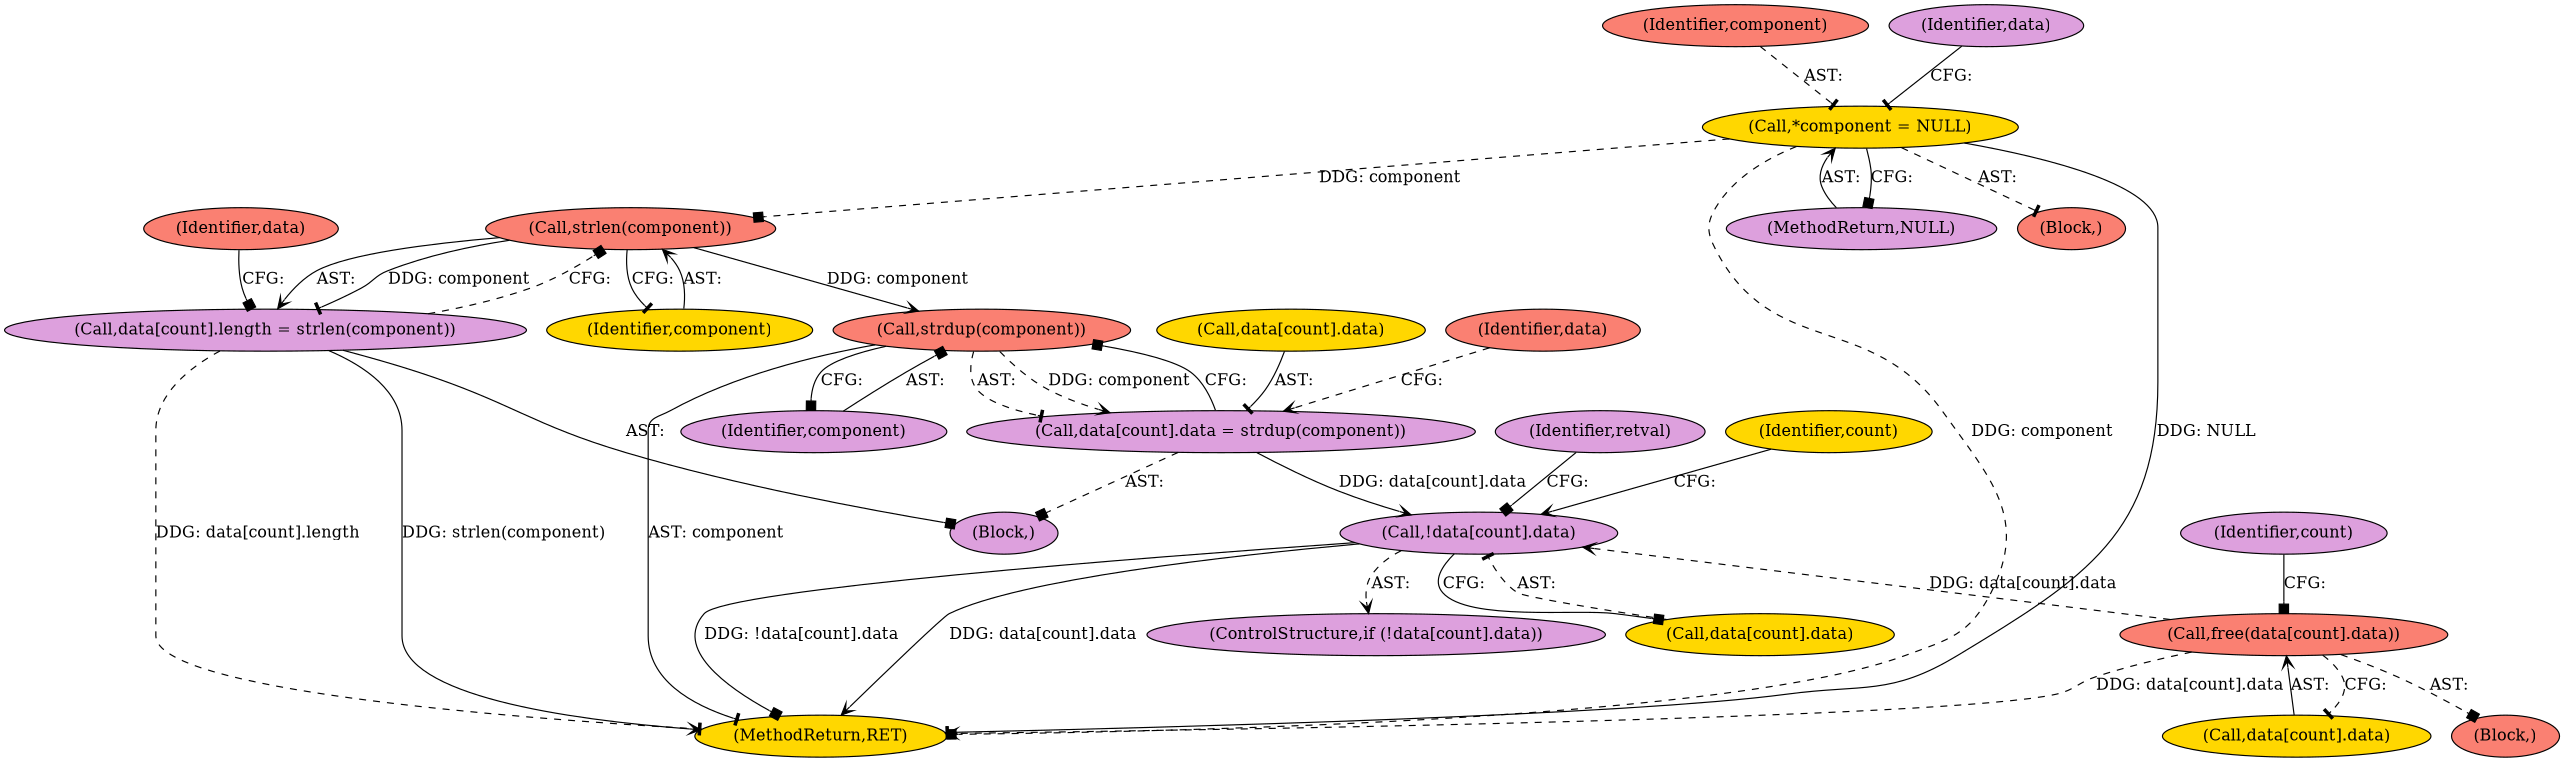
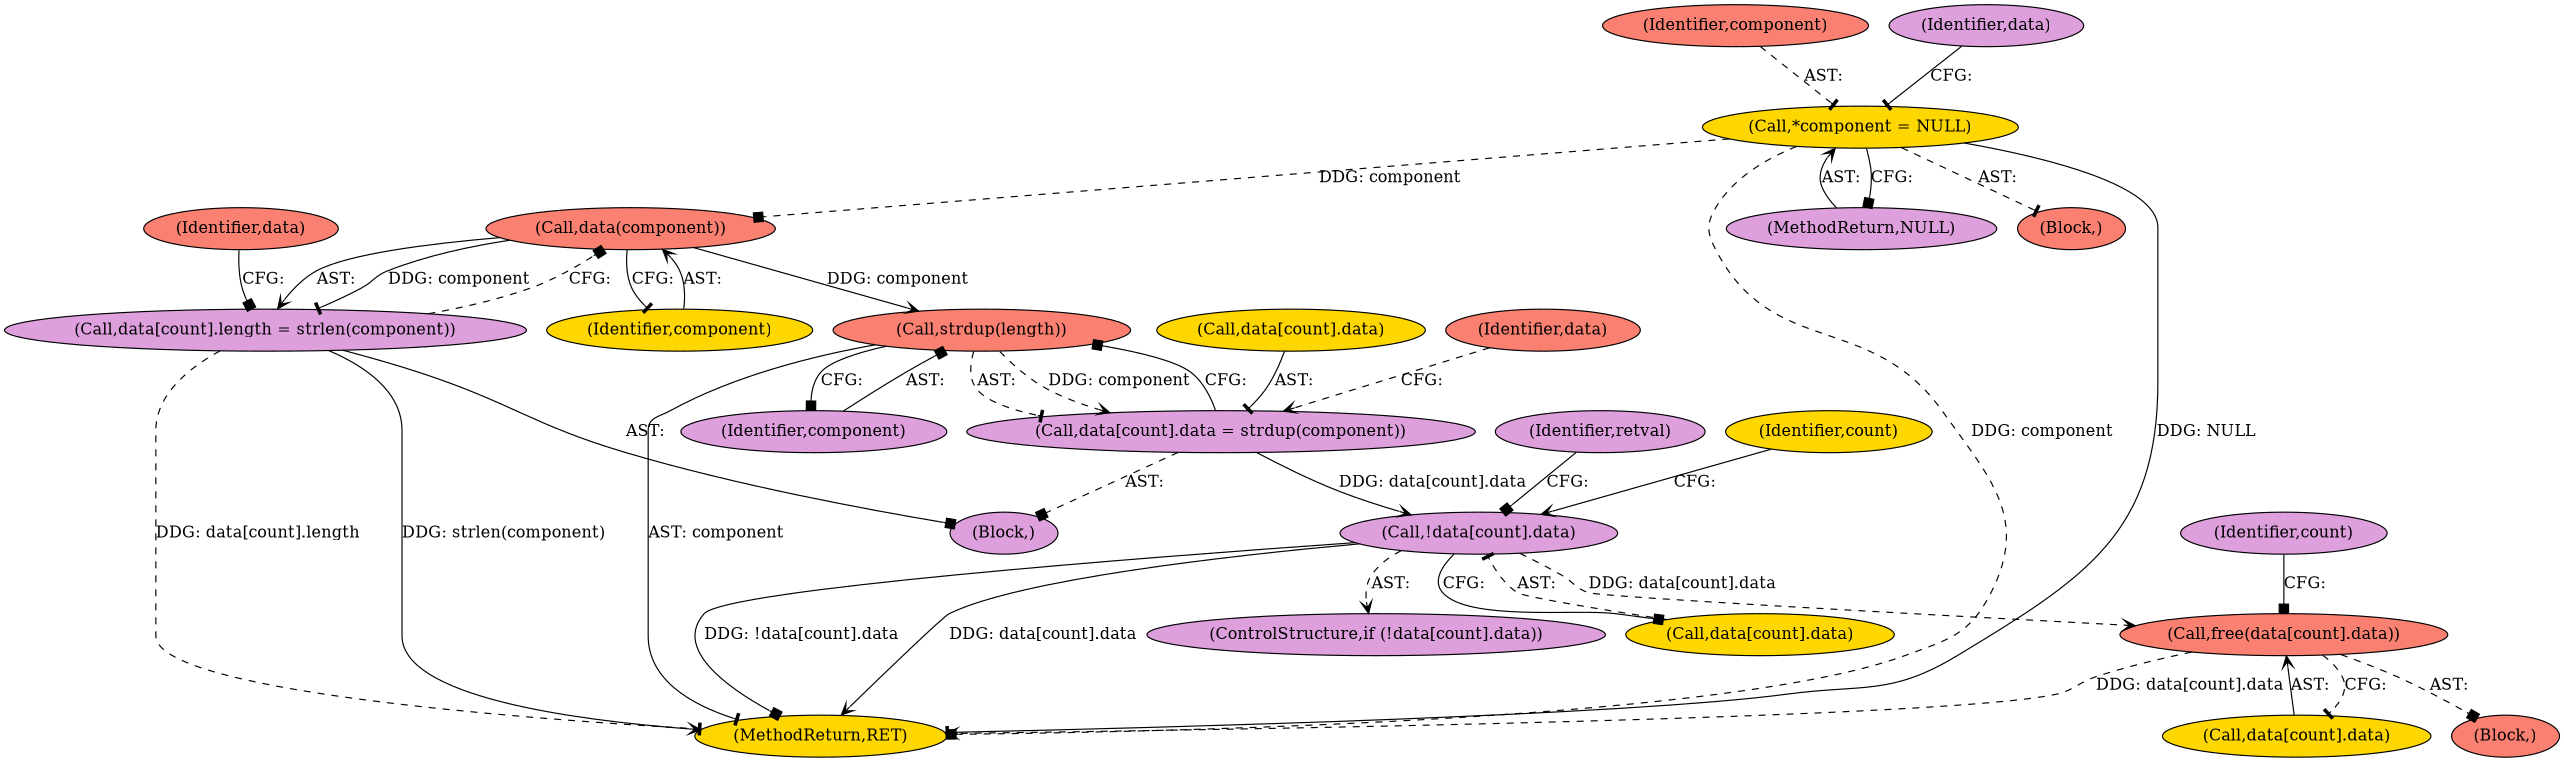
(631, 229) -> (631, 229)
(982, 330) -> (982, 330)
(1882, 584) -> (1816, 608)
